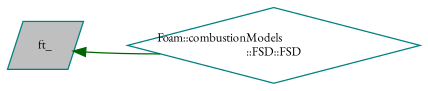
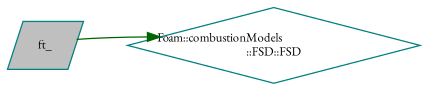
(123, 53) -> (112, 38)
